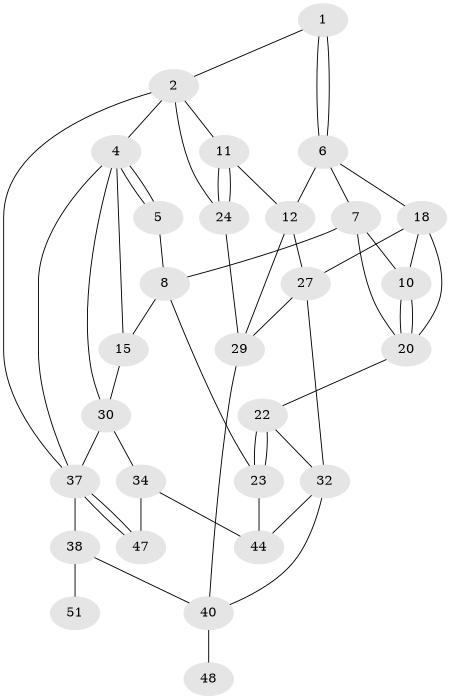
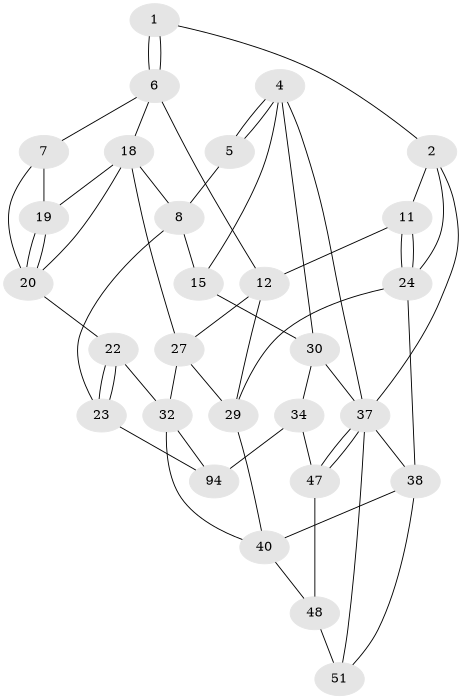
(145, 119) -> none
(263, 255) -> (154, 185)
(406, 284) -> (44, 218)
none -> (411, 383)
(259, 547) -> (214, 481)
none -> (315, 547)
none -> (356, 548)
none -> (327, 646)
